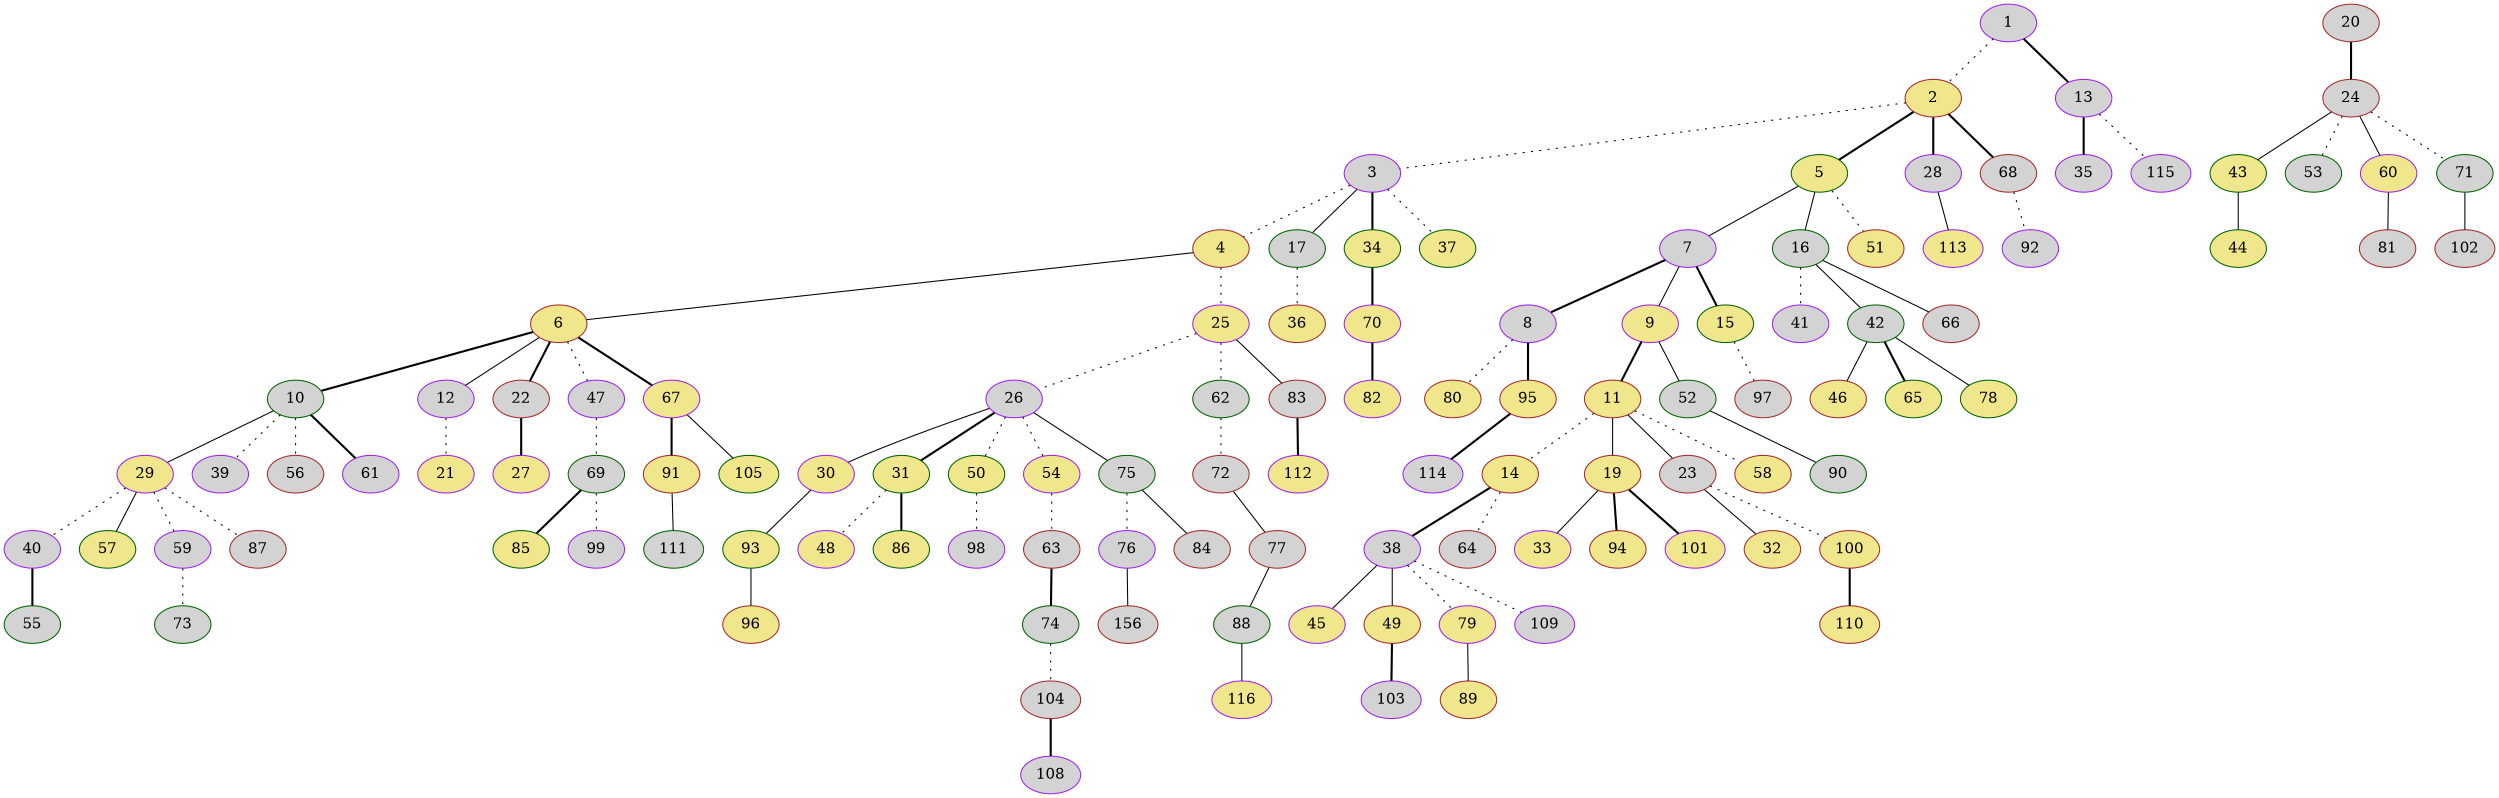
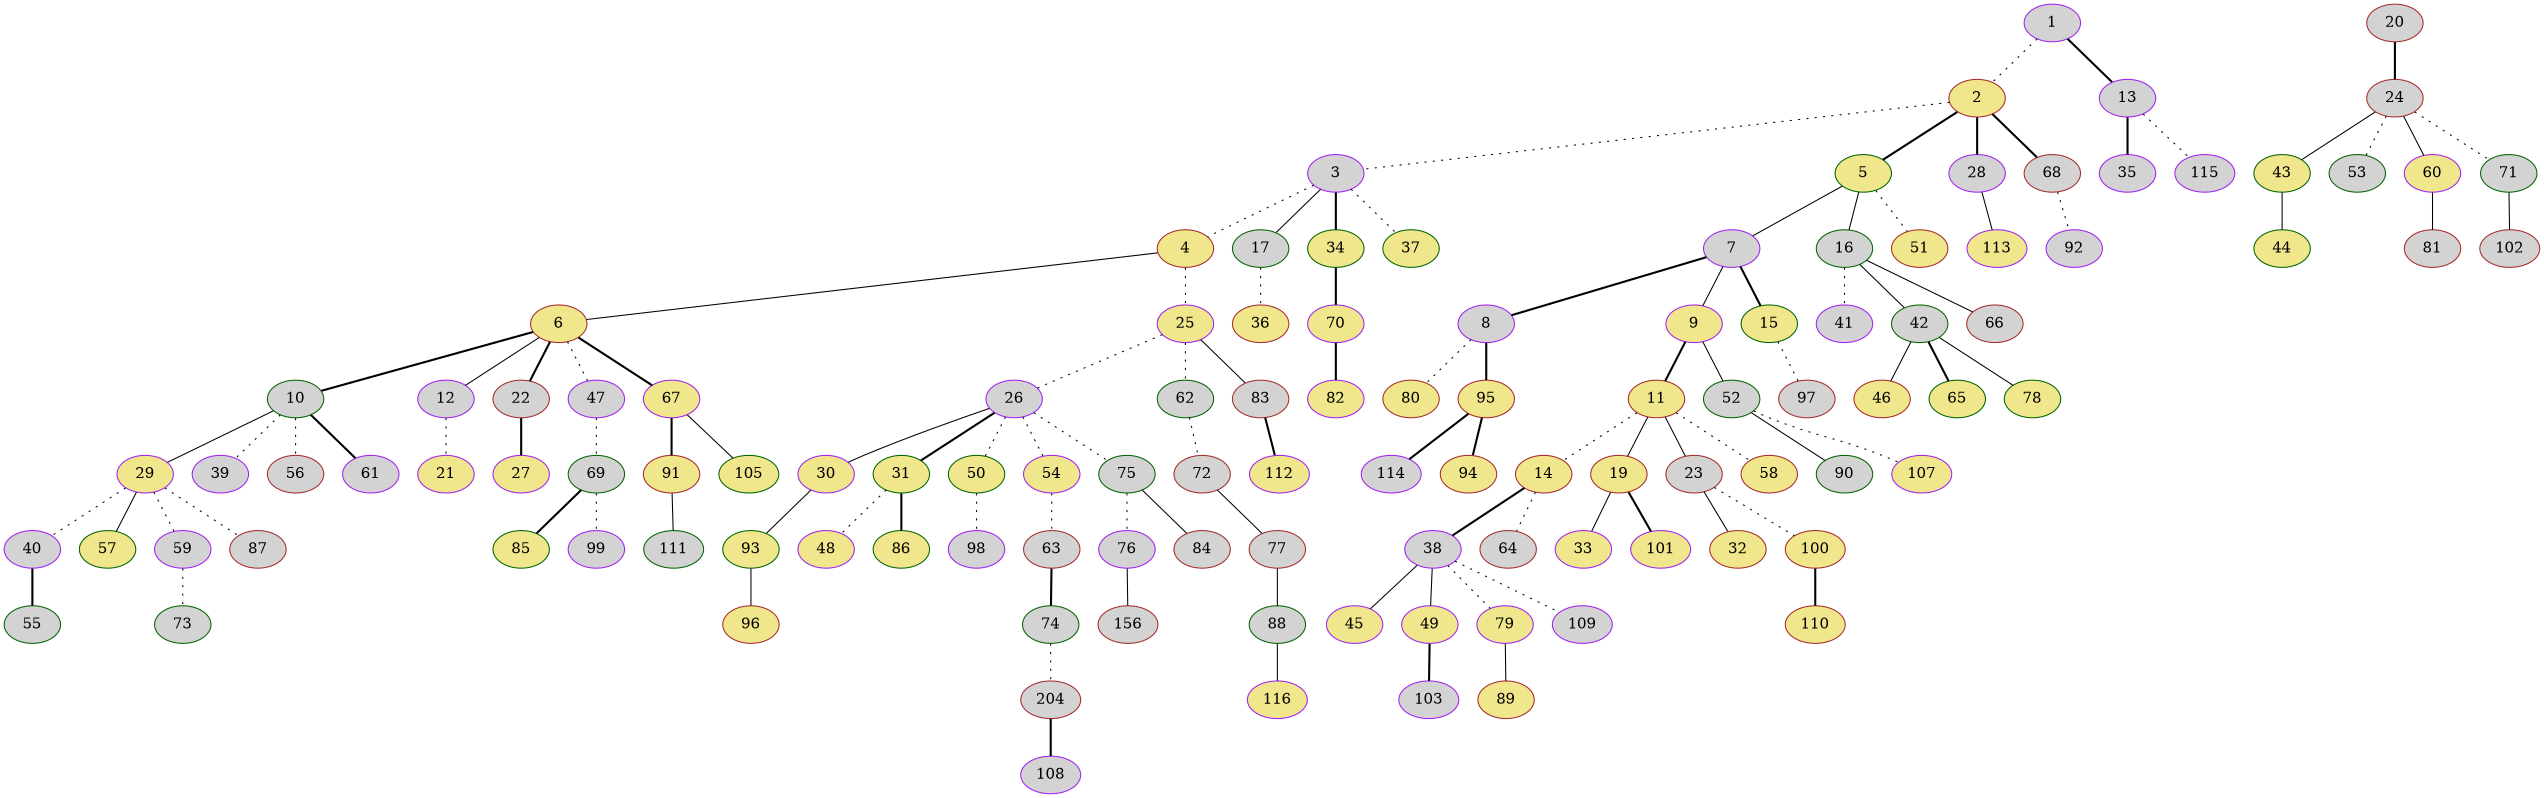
(1071, 437) -> (1071, 437)
none -> (1922, 474)
(1615, 512) -> (1477, 436)
(1392, 625) -> (1430, 625)
(1051, 700) -> (1051, 700)
